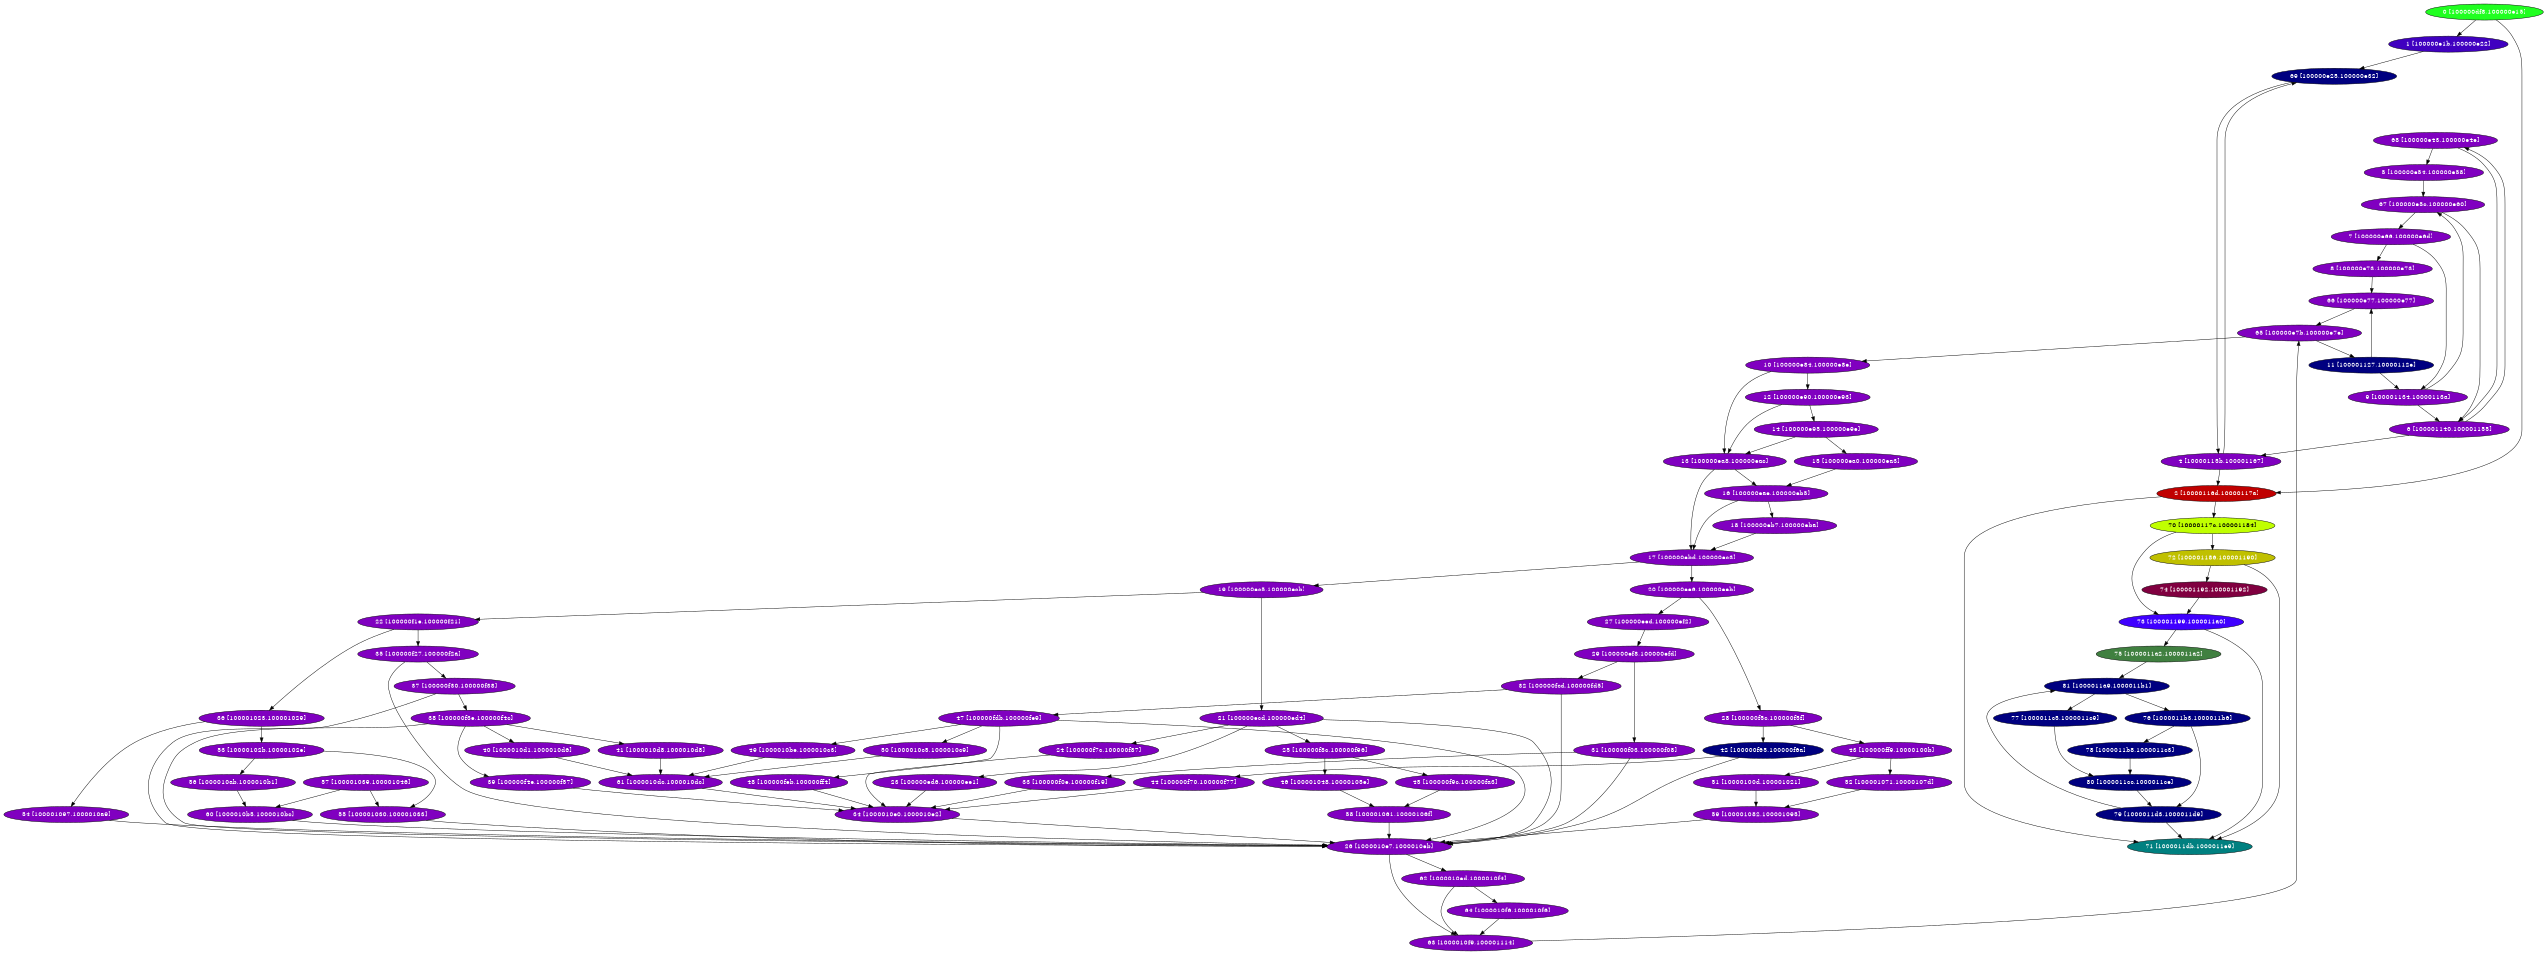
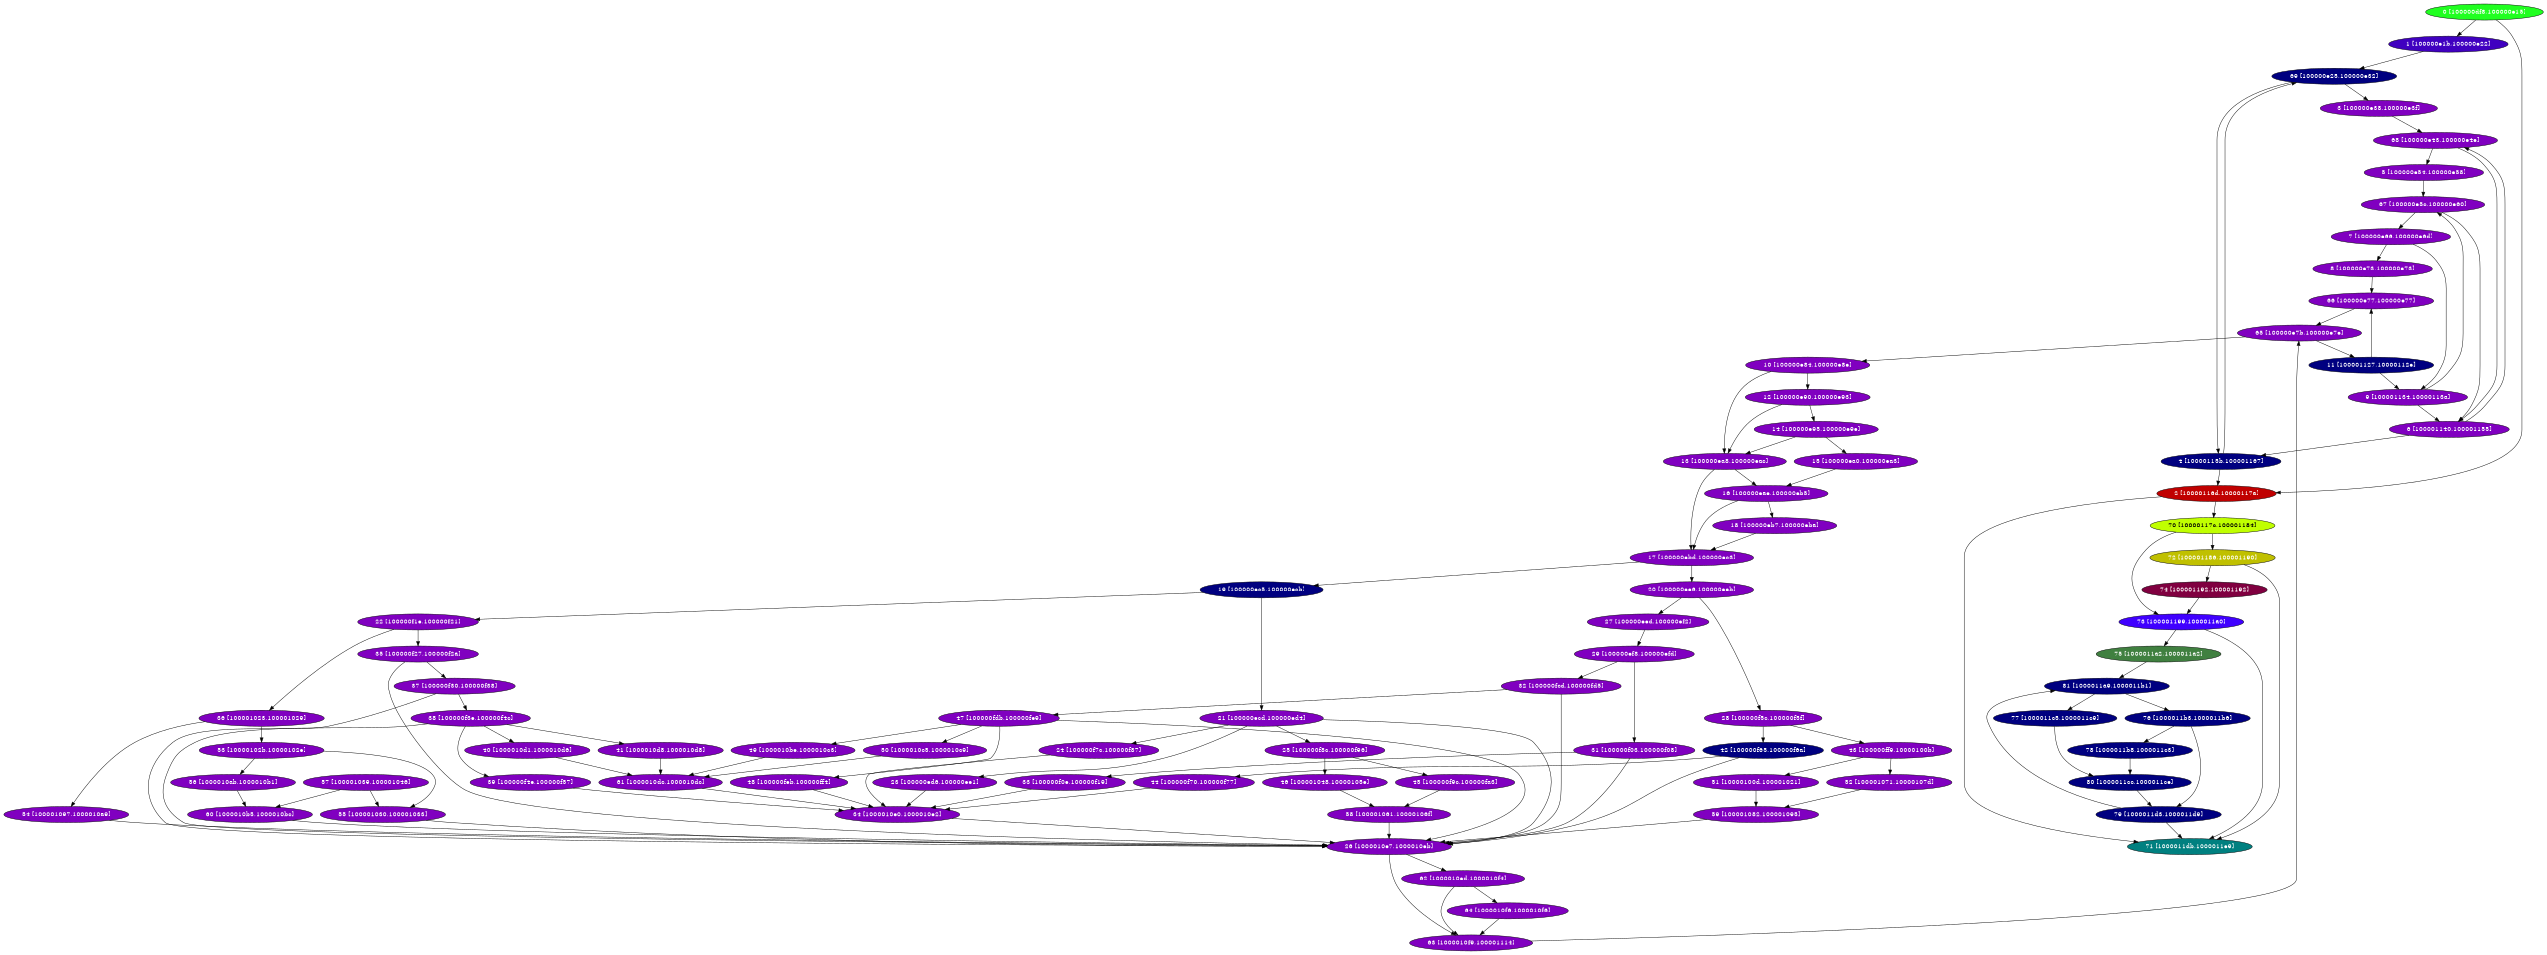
none -> (2379, 108)
(2221, 461) -> (2221, 461)
(1262, 590) -> (1262, 590)
